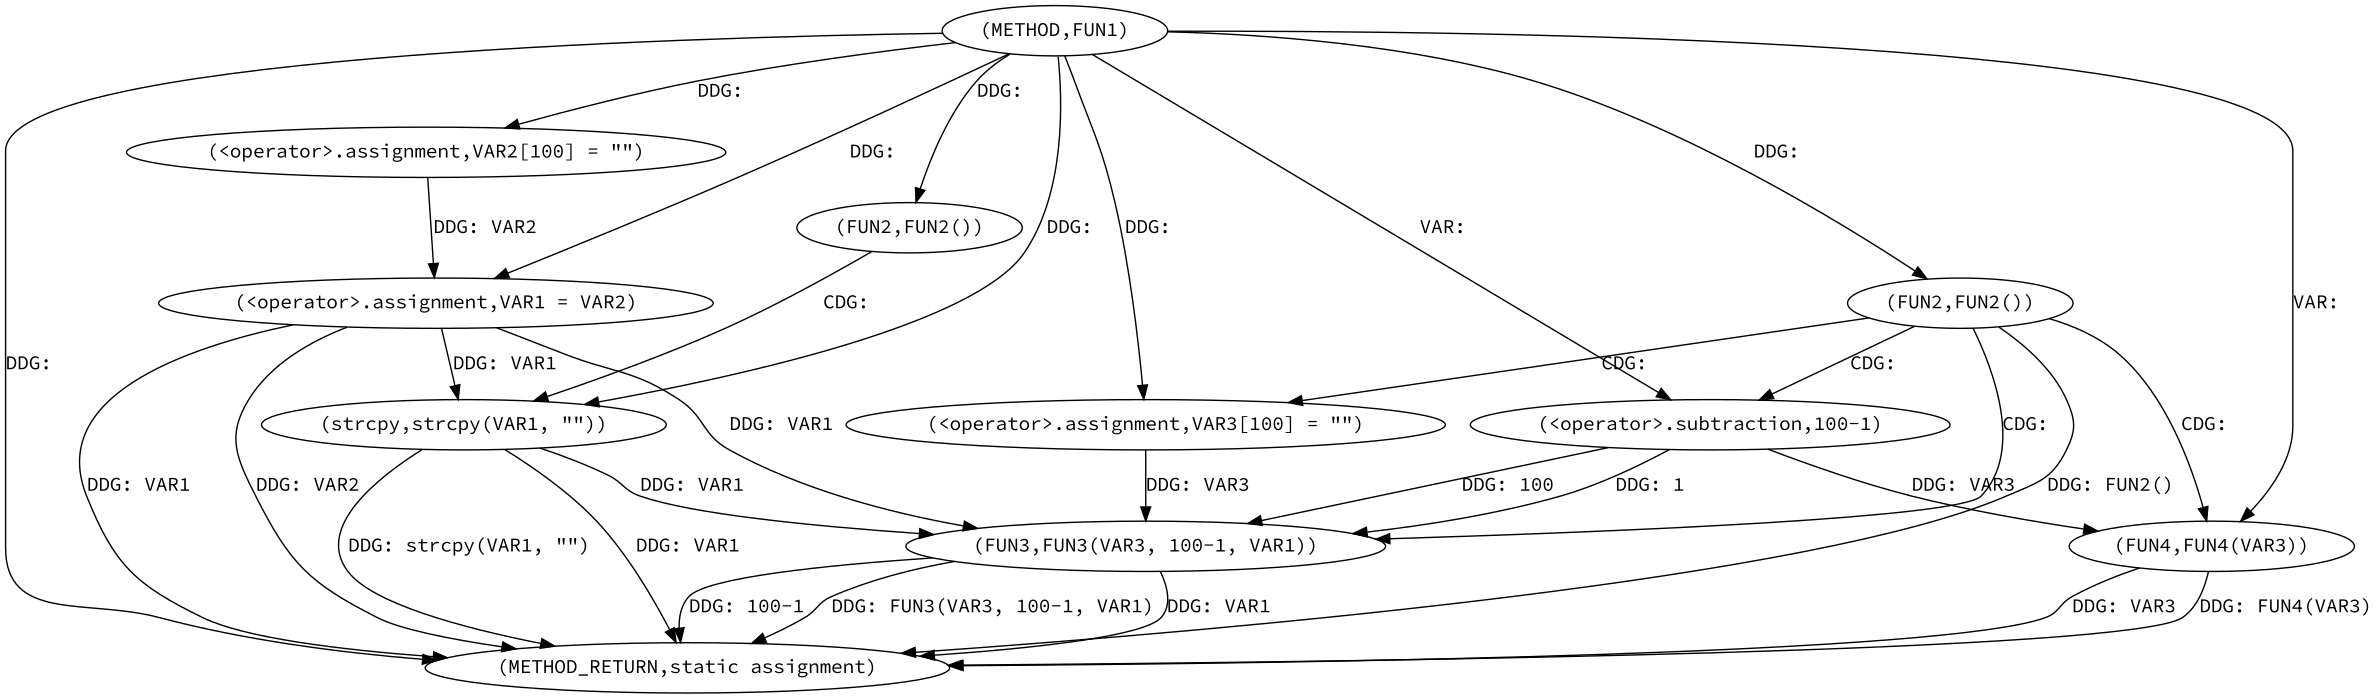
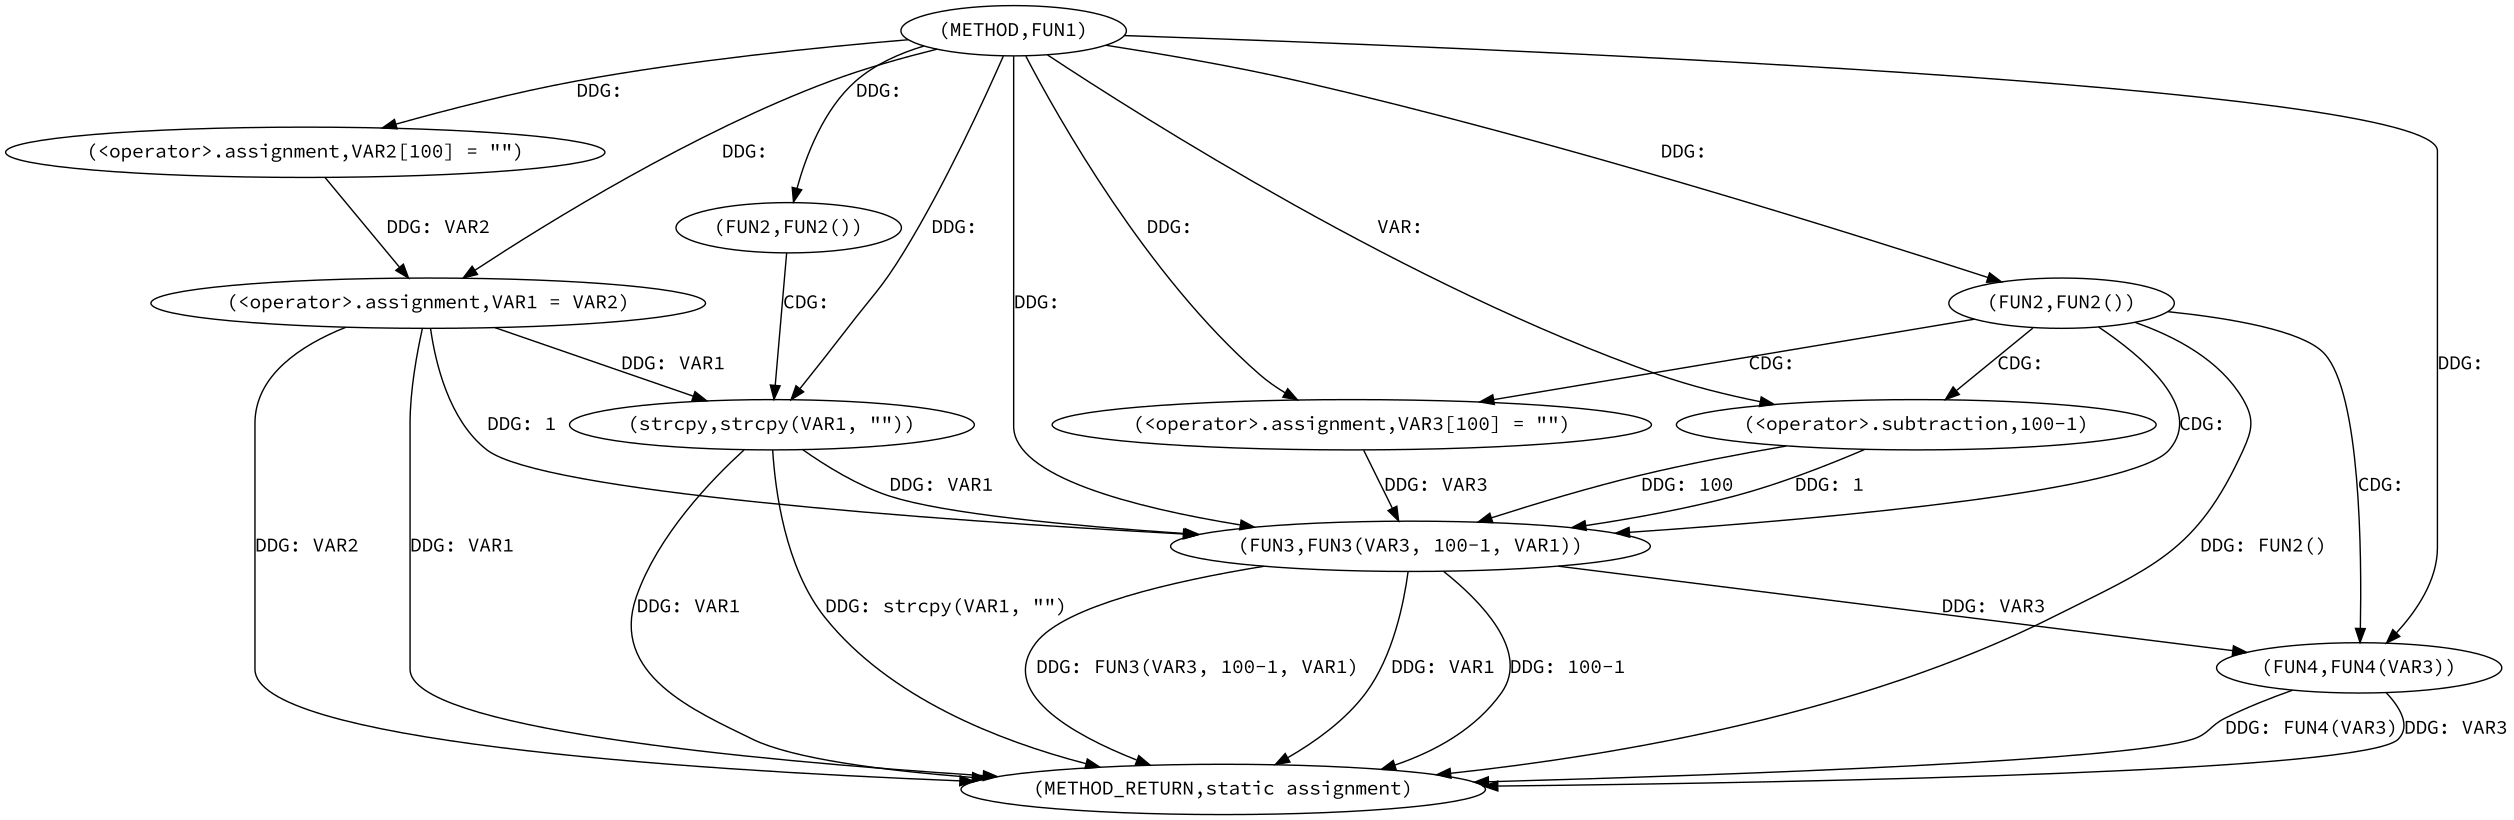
(45, 116) -> (1014, 370)
(2322, 303) -> (2467, 364)
(782, 425) -> (522, 425)
(1923, 499) -> (1896, 608)
